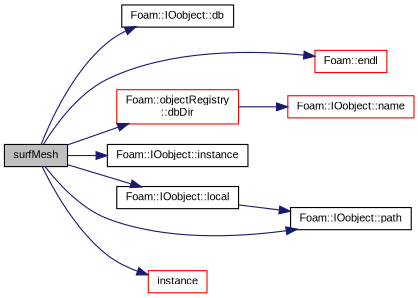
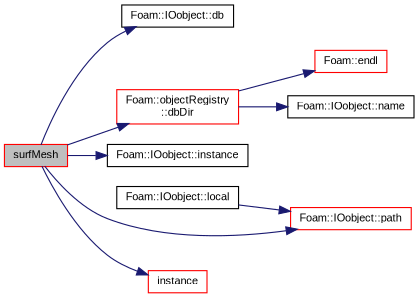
(158, 62) -> (271, 82)
(351, 107) -> (351, 107)
(36, 156) -> (36, 156)
(99, 174) -> none
(351, 219) -> (351, 219)
